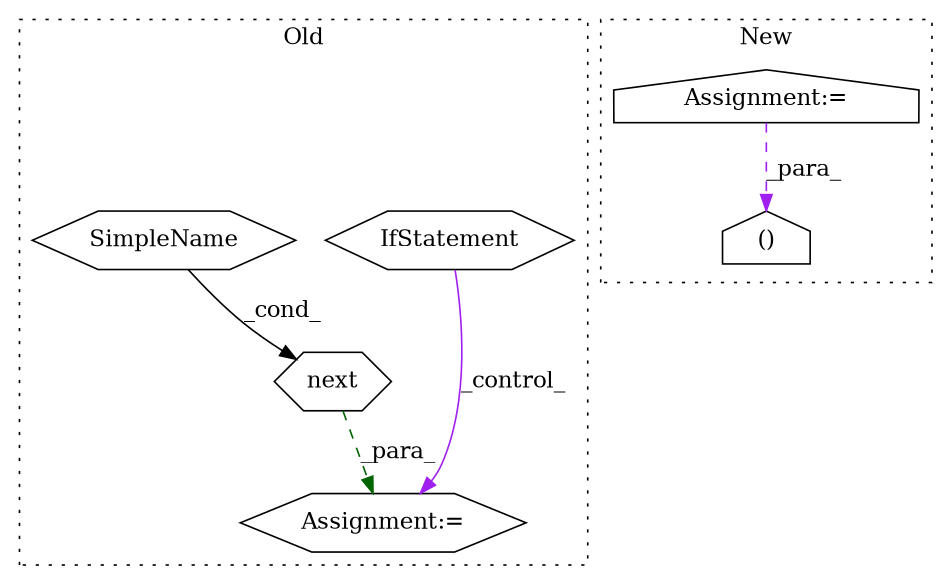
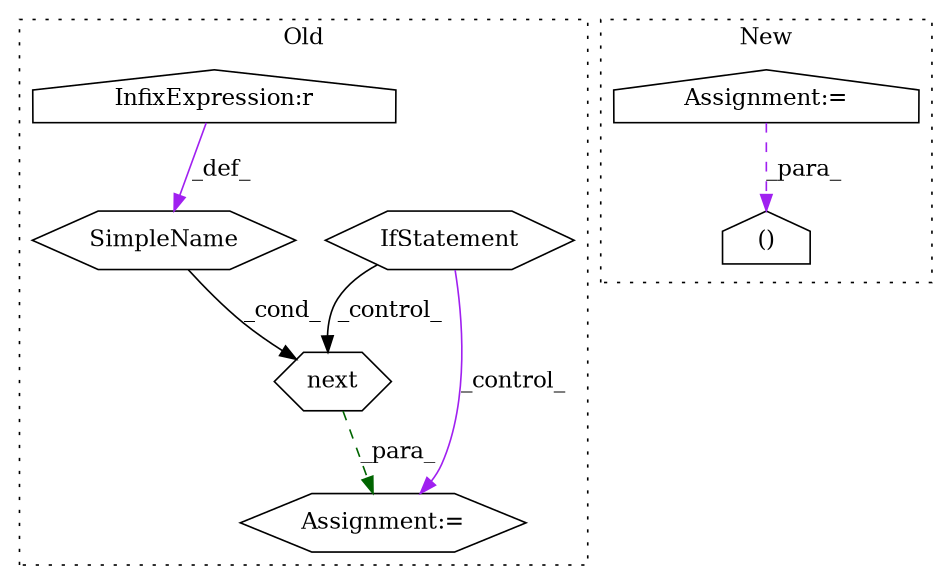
none -> (214, 99)
none -> (342, 293)
